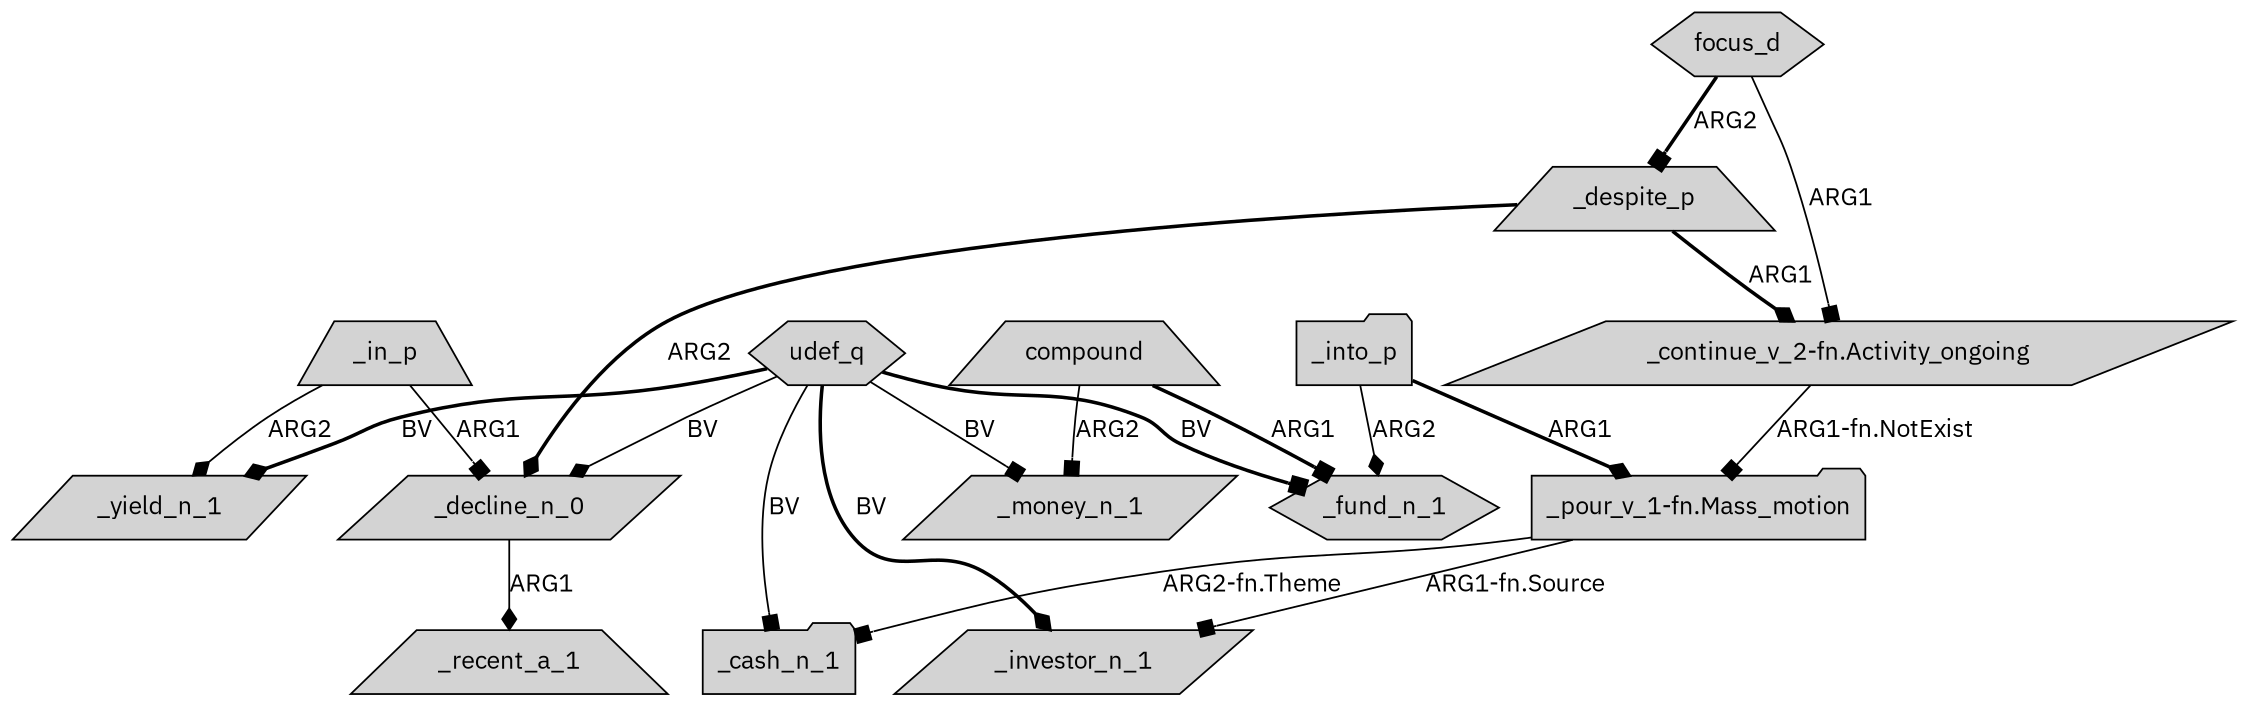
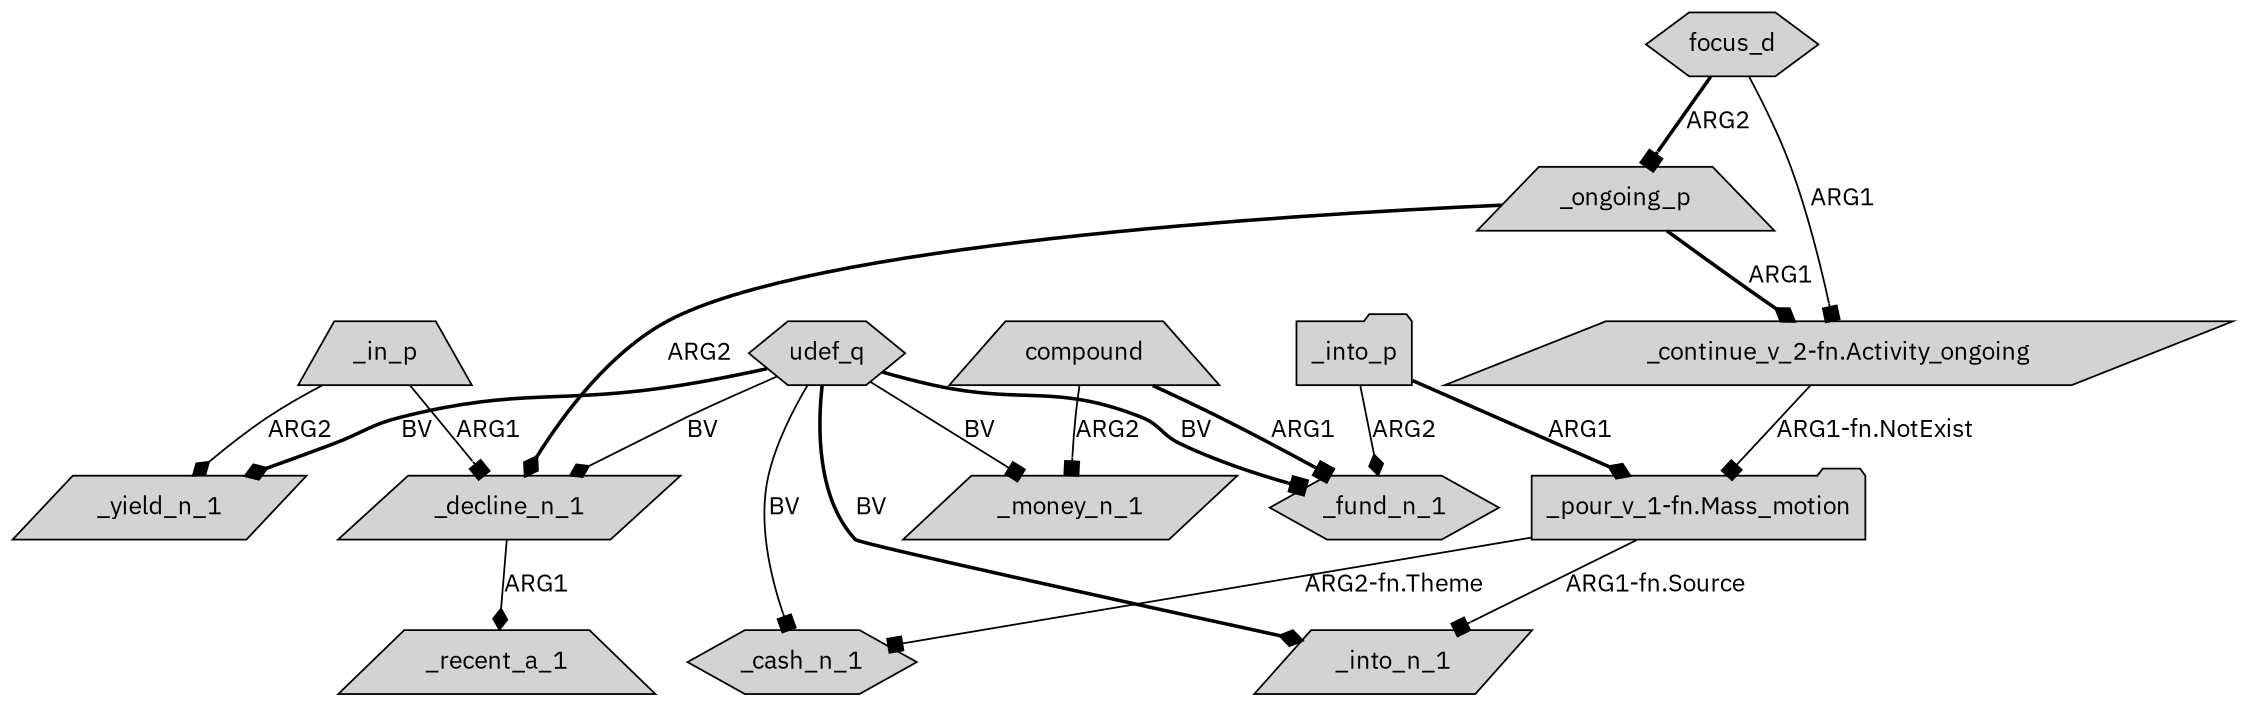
(1635, 199) -> (1626, 199)
(509, 508) -> (509, 508)
(779, 662) -> (802, 662)
(1074, 662) -> (1393, 662)
